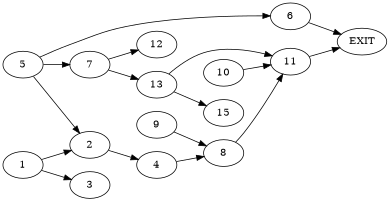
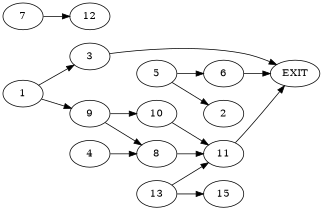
none -> (190, 49)
(53, 65) -> none
(120, 74) -> none
none -> (120, 114)
(120, 154) -> none
(53, 156) -> (53, 103)
